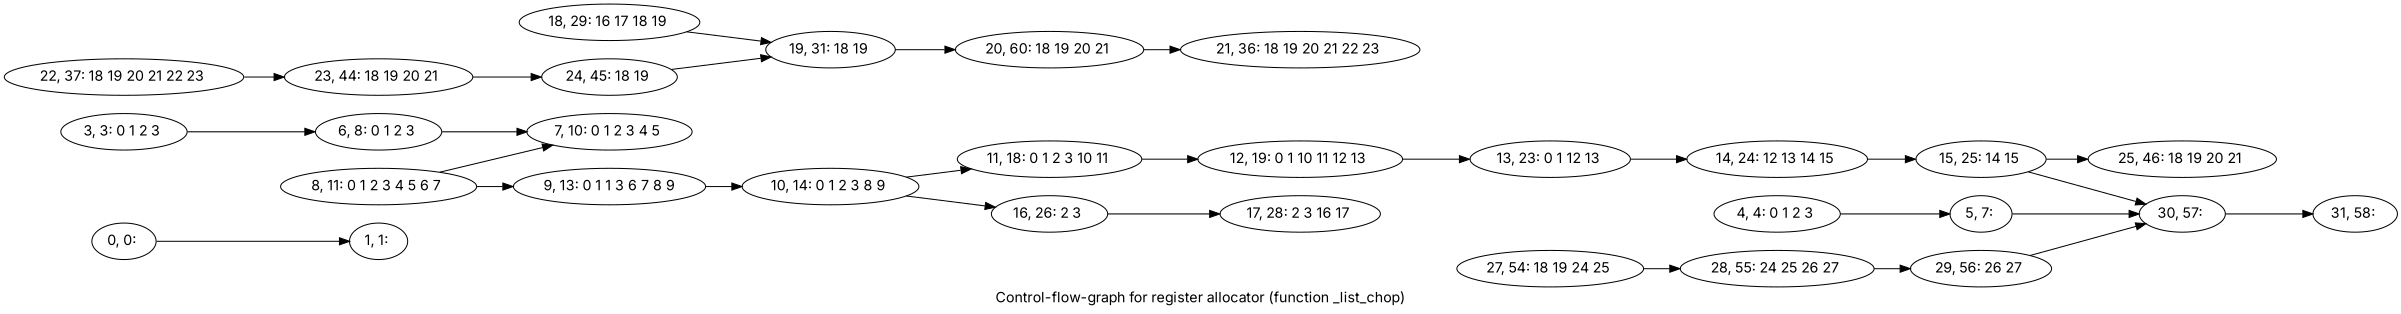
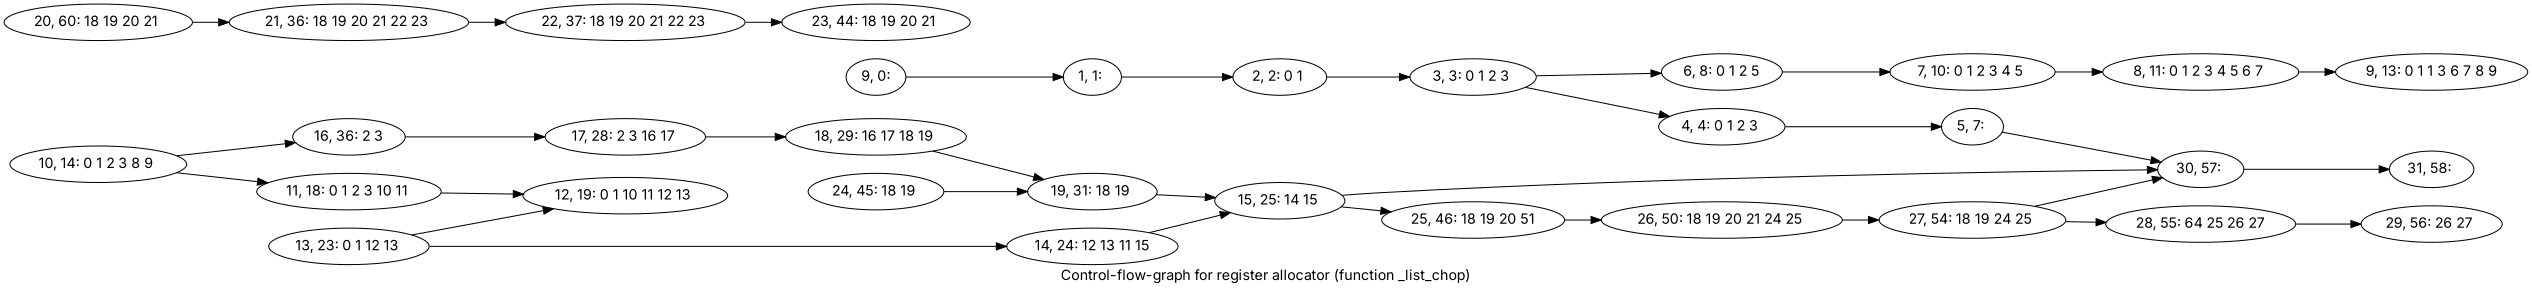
none -> (482, 22)
(920, 50) -> (1181, 196)
(502, 77) -> none
none -> (1280, 77)
none -> (1592, 101)
(379, 132) -> (1722, 72)
none -> (740, 137)
(1431, 159) -> (478, 223)
(1777, 159) -> (1092, 246)
(2182, 159) -> (1473, 220)
(491, 160) -> (2074, 72)
(719, 187) -> none
(1050, 214) -> (349, 137)
none -> (1722, 220)
(124, 241) -> (876, 77)
(2083, 241) -> (2094, 193)
(1777, 269) -> (2201, 224)
